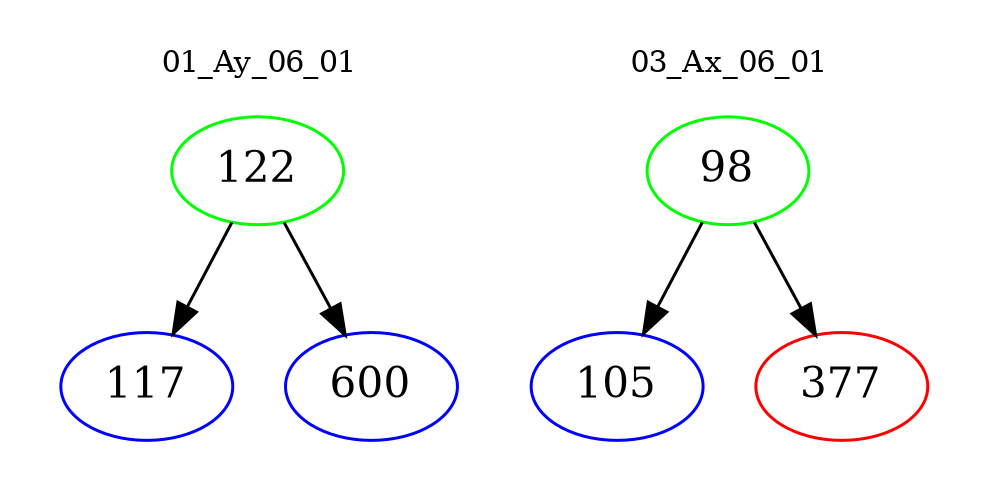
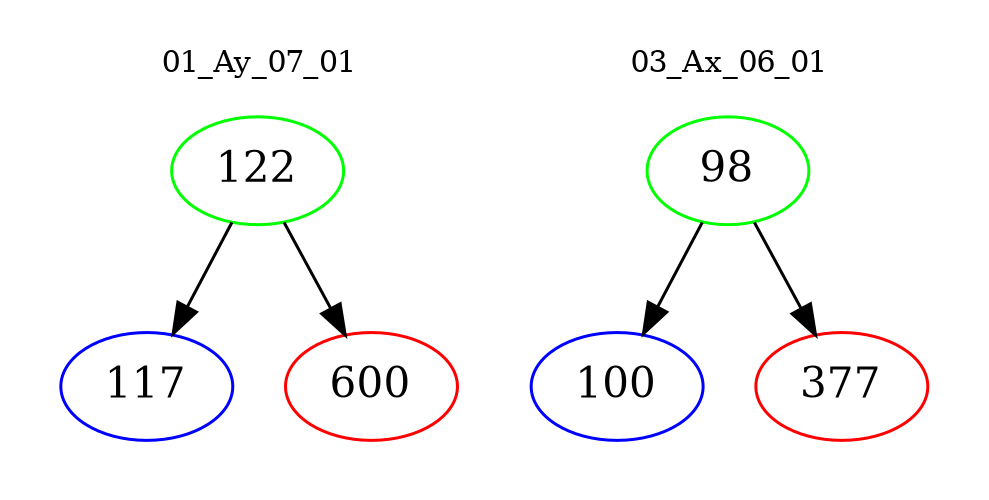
(259, 64) -> (259, 64)
(371, 386) -> (371, 386)
(617, 386) -> (617, 386)
